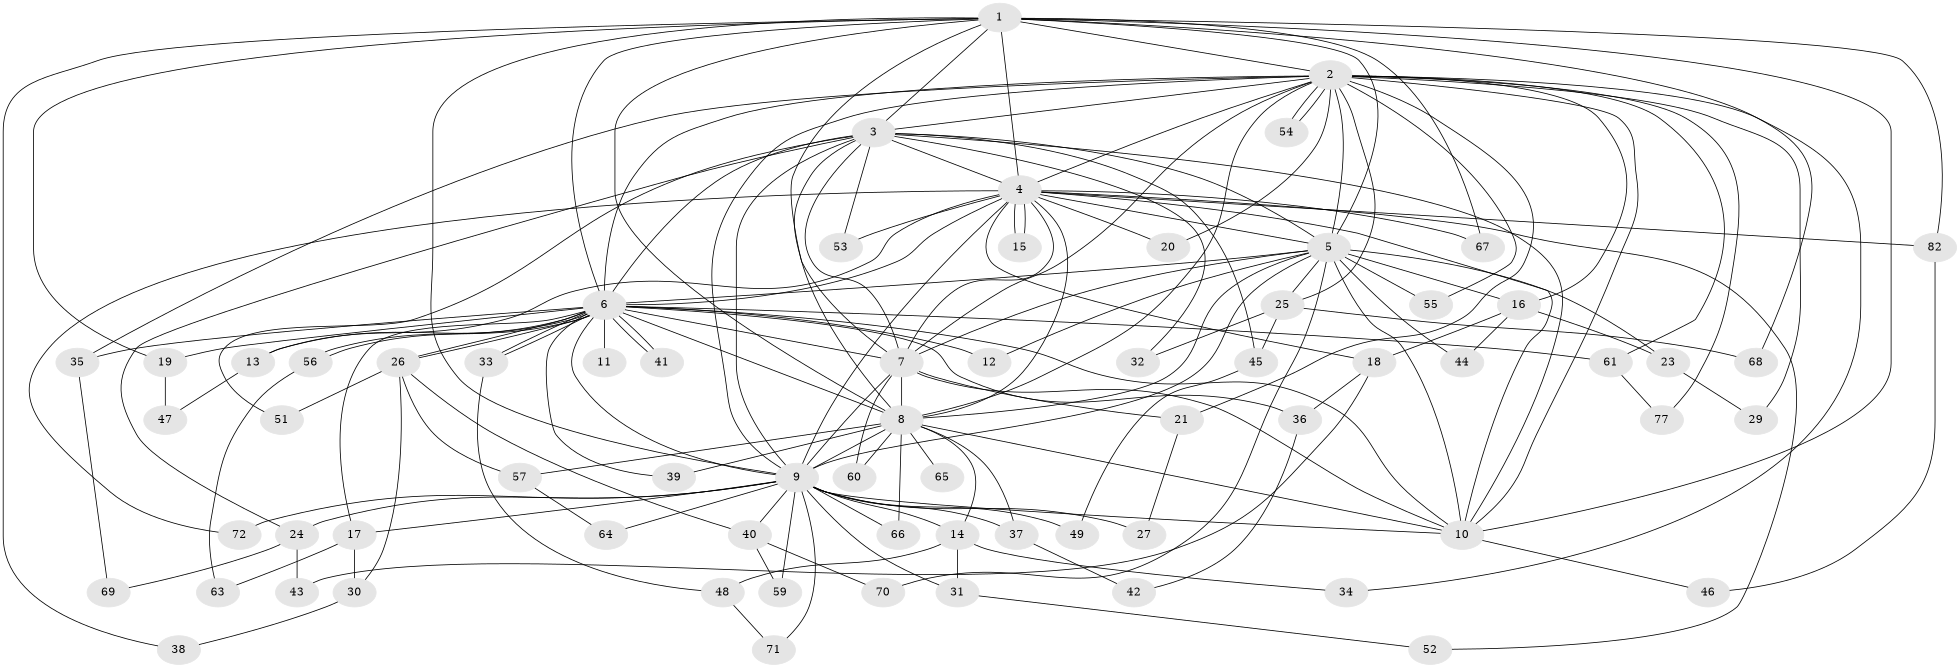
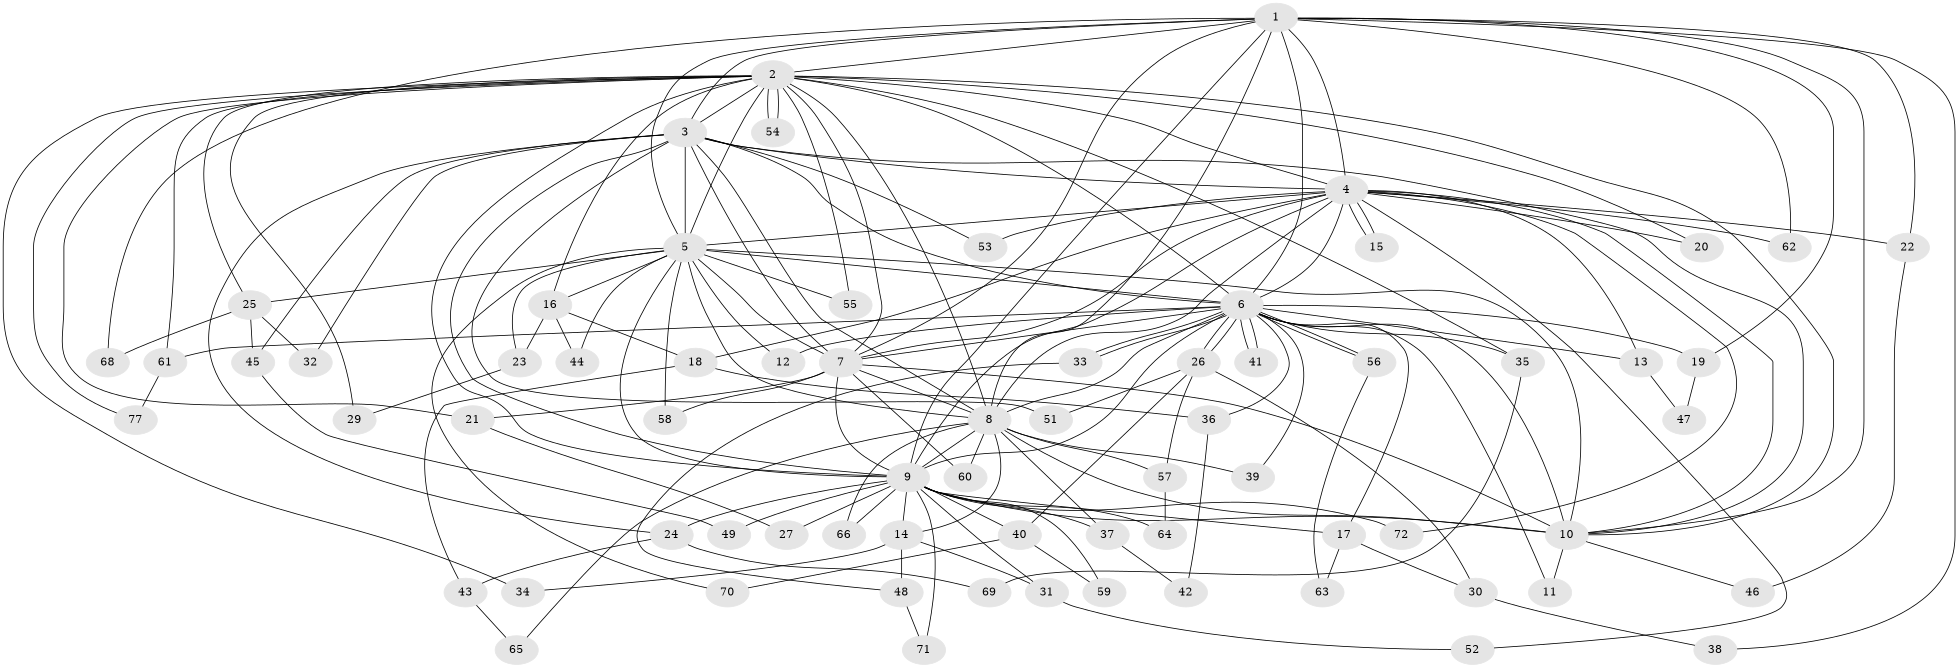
(1483, 248) -> (1790, 248)
(1935, 248) -> (1908, 248)
none -> (665, 420)
none -> (1558, 564)
none -> (491, 621)
